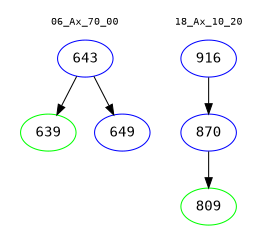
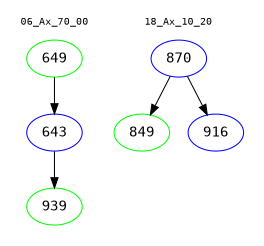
(101, 91) -> (54, 91)
(209, 91) -> (195, 91)
(48, 133) -> (54, 207)
(122, 133) -> (54, 59)
(209, 207) -> (142, 133)
